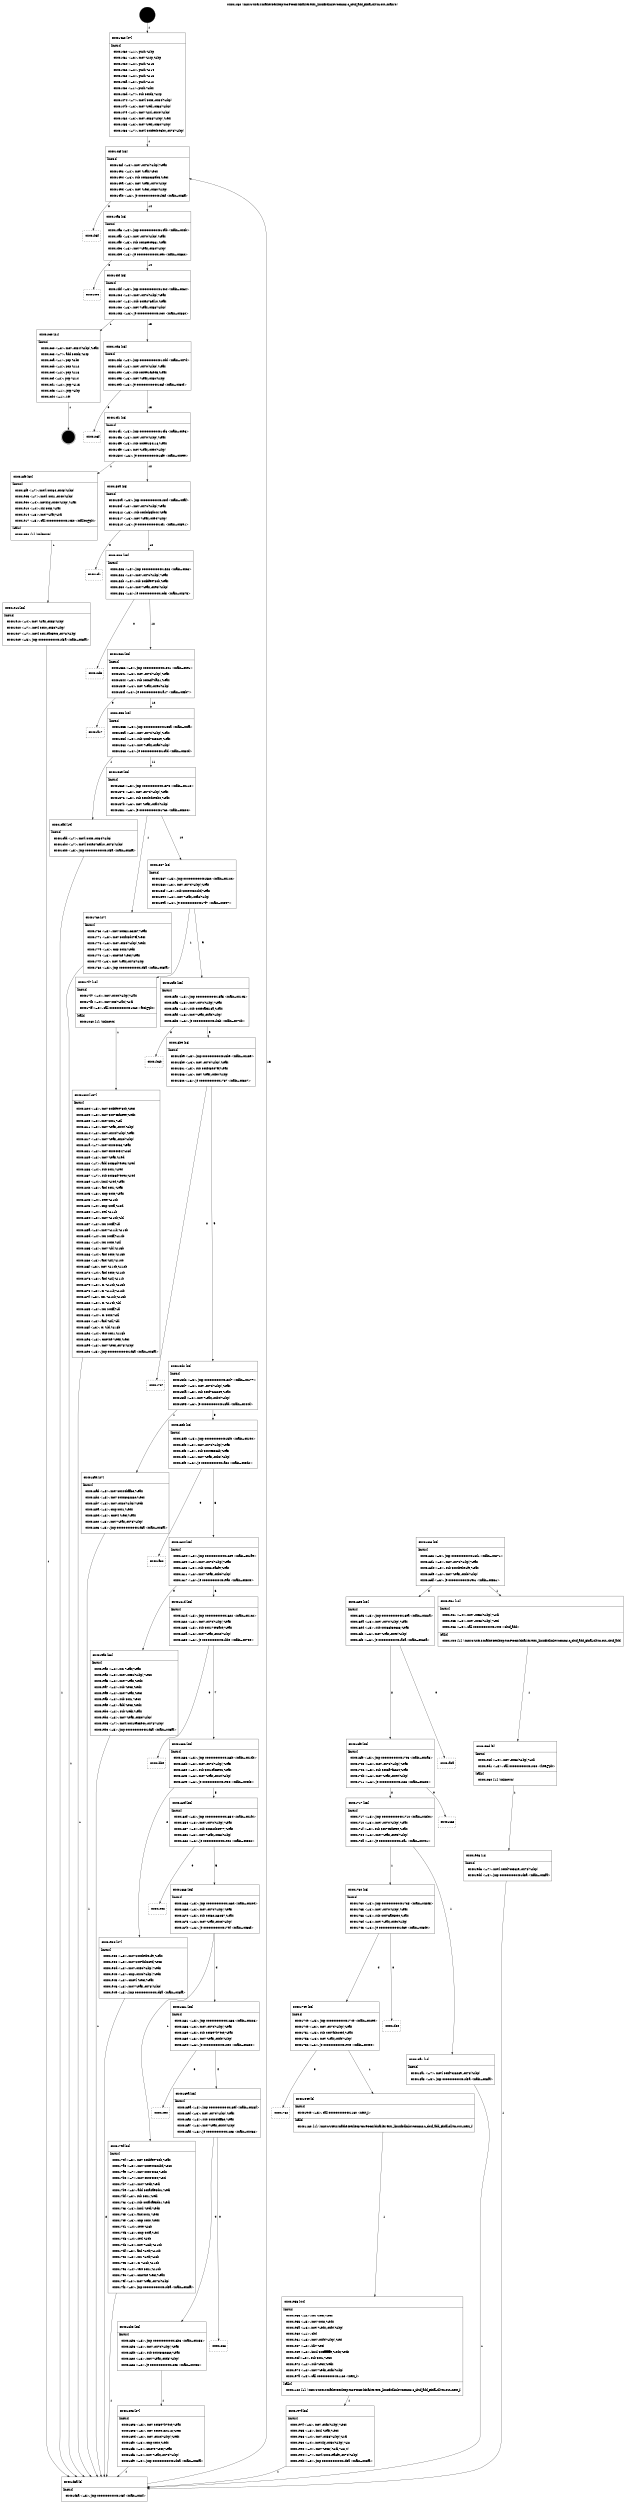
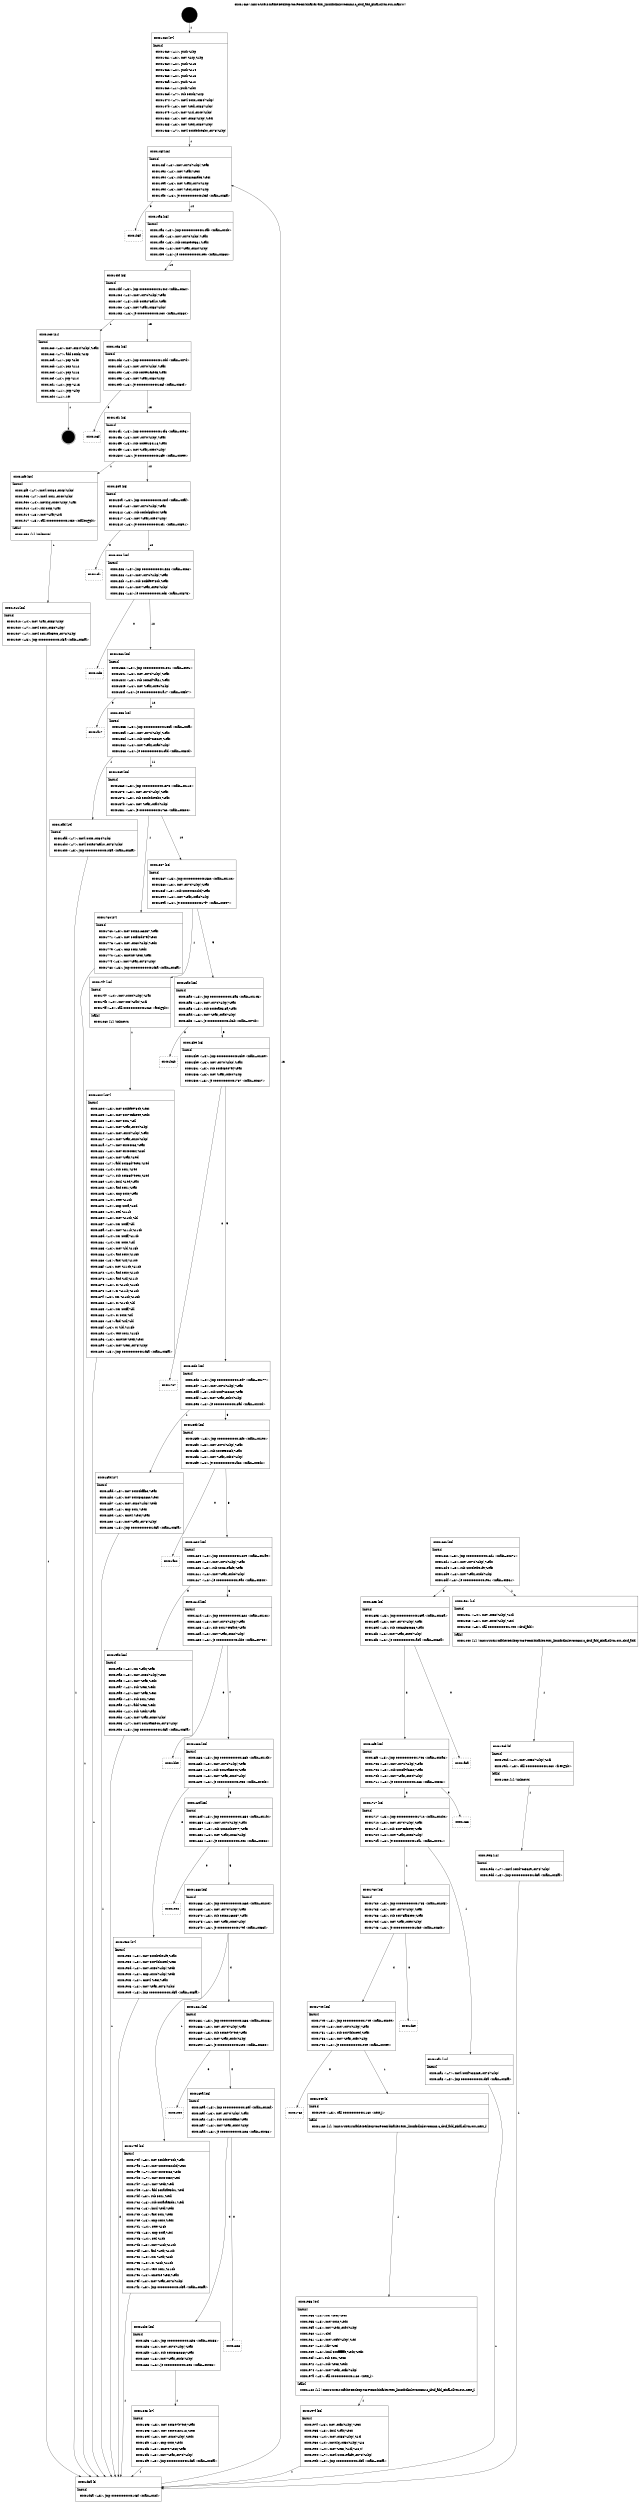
(92, 295) -> none
